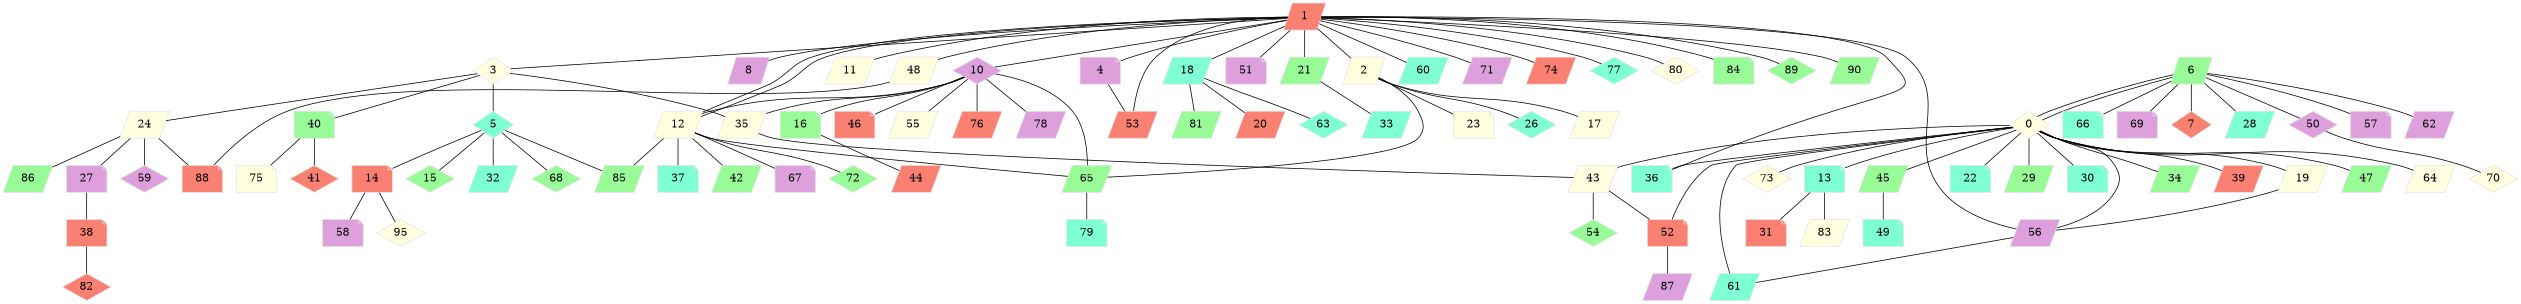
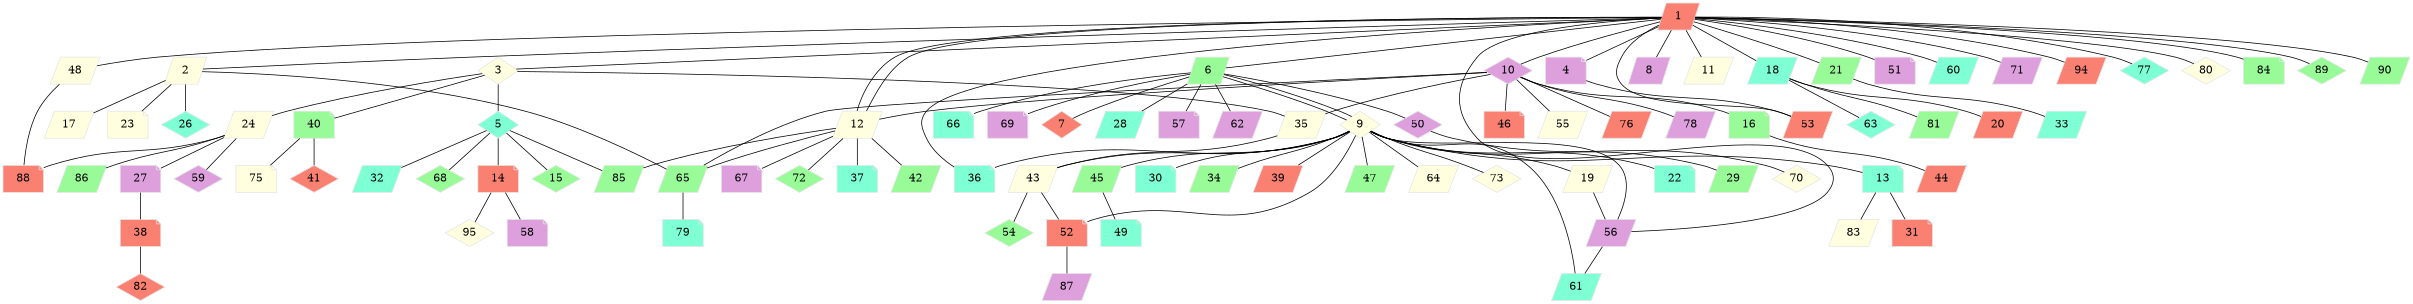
none -> (1443, 44)
(1551, 71) -> (2081, 71)
(2029, 125) -> (1360, 125)
